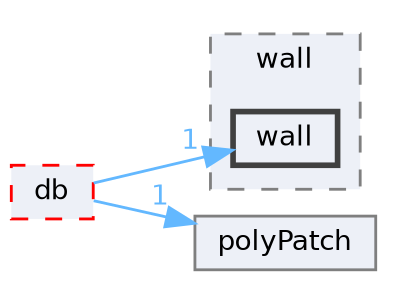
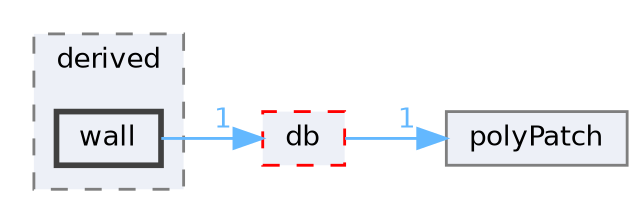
(285, 61) -> (109, 61)
(149, 170) -> (201, 138)
